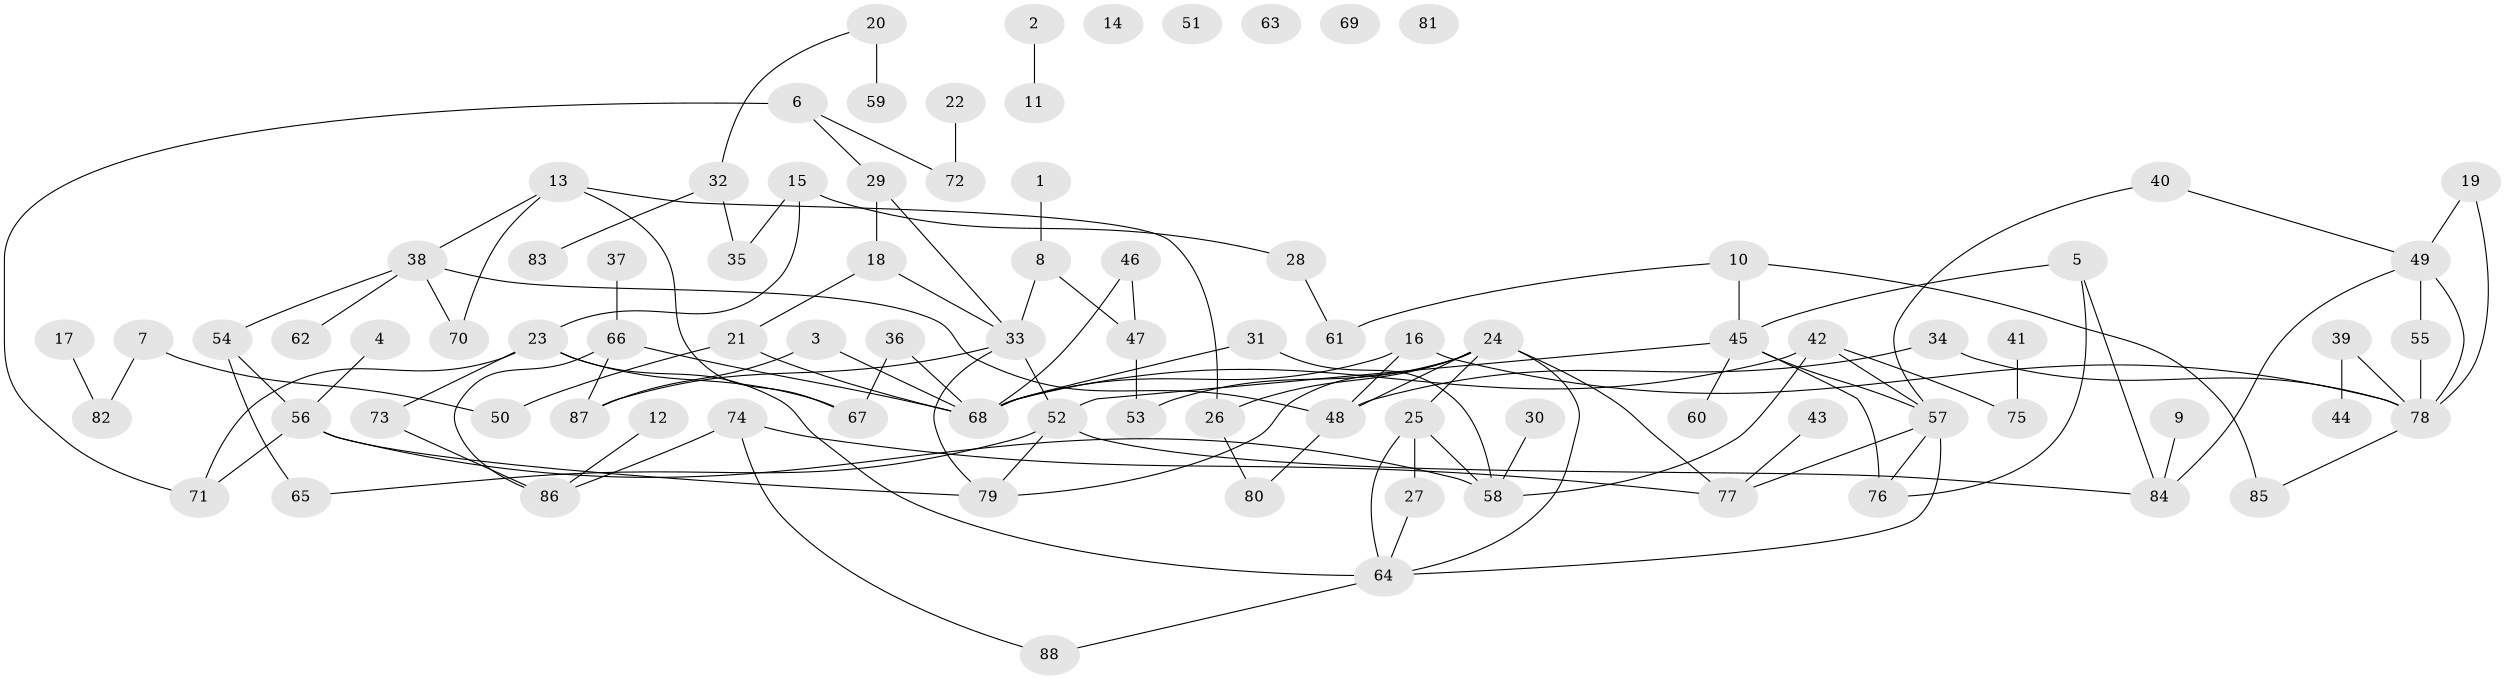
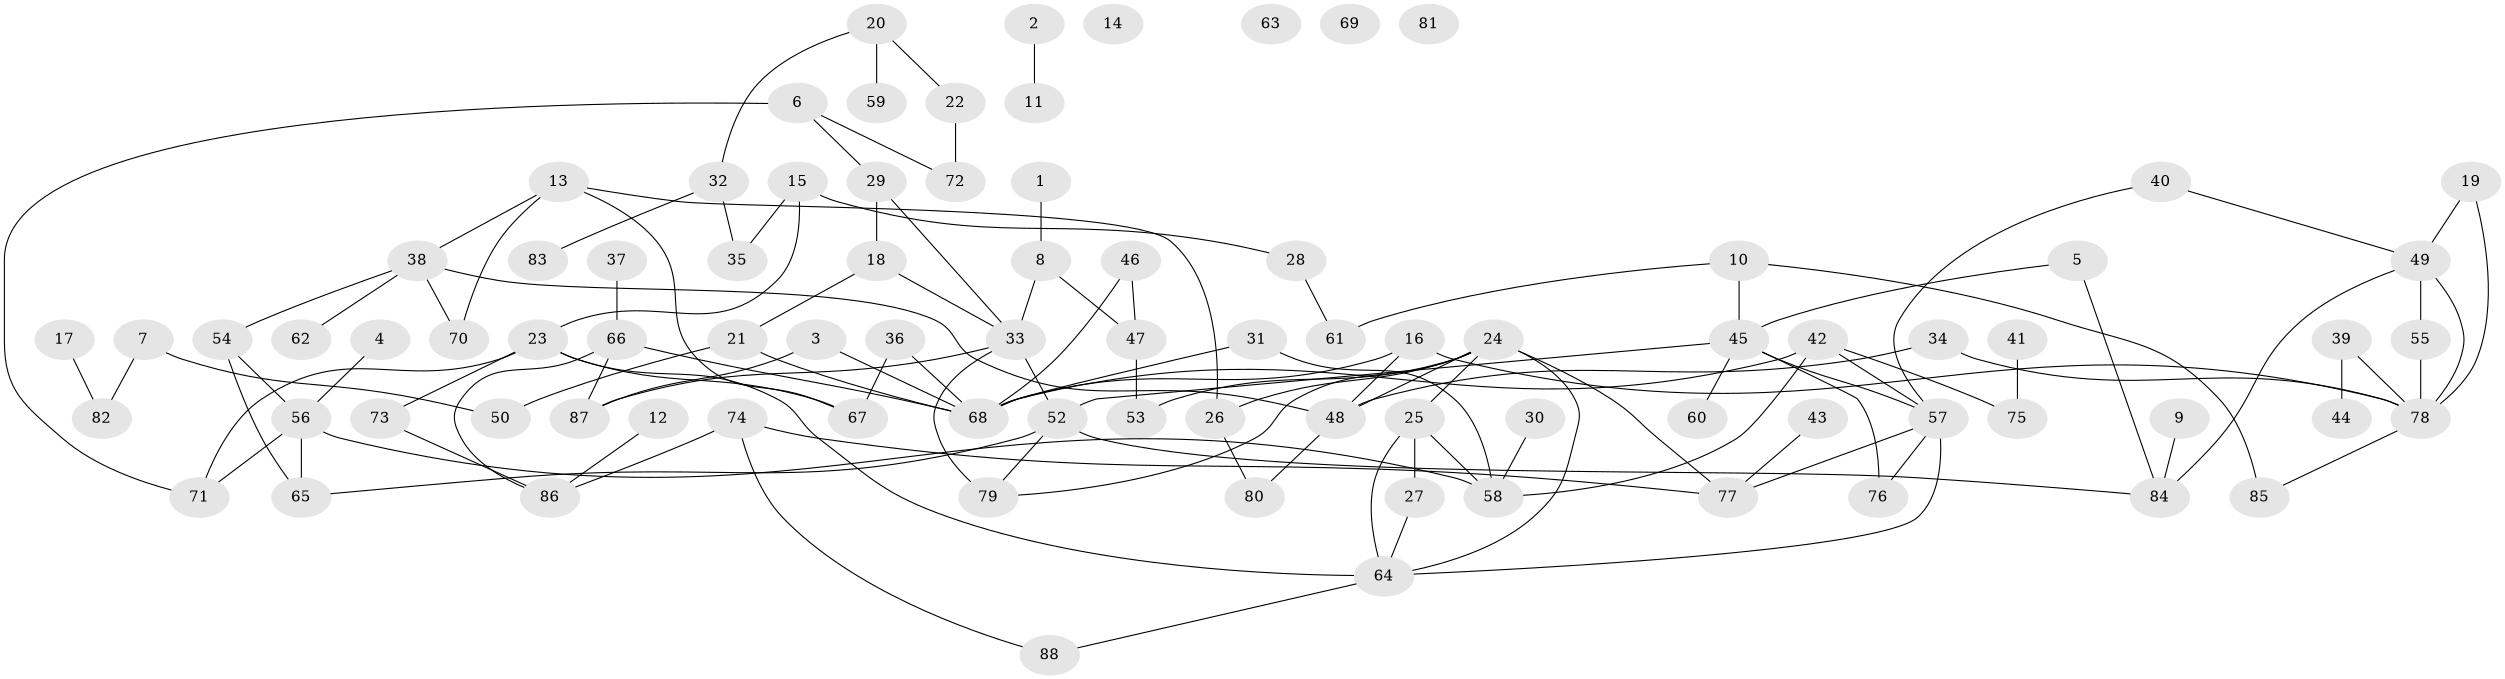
(1192, 24) -> none
none -> (916, 63)
(2057, 438) -> none
(719, 482) -> (301, 458)
